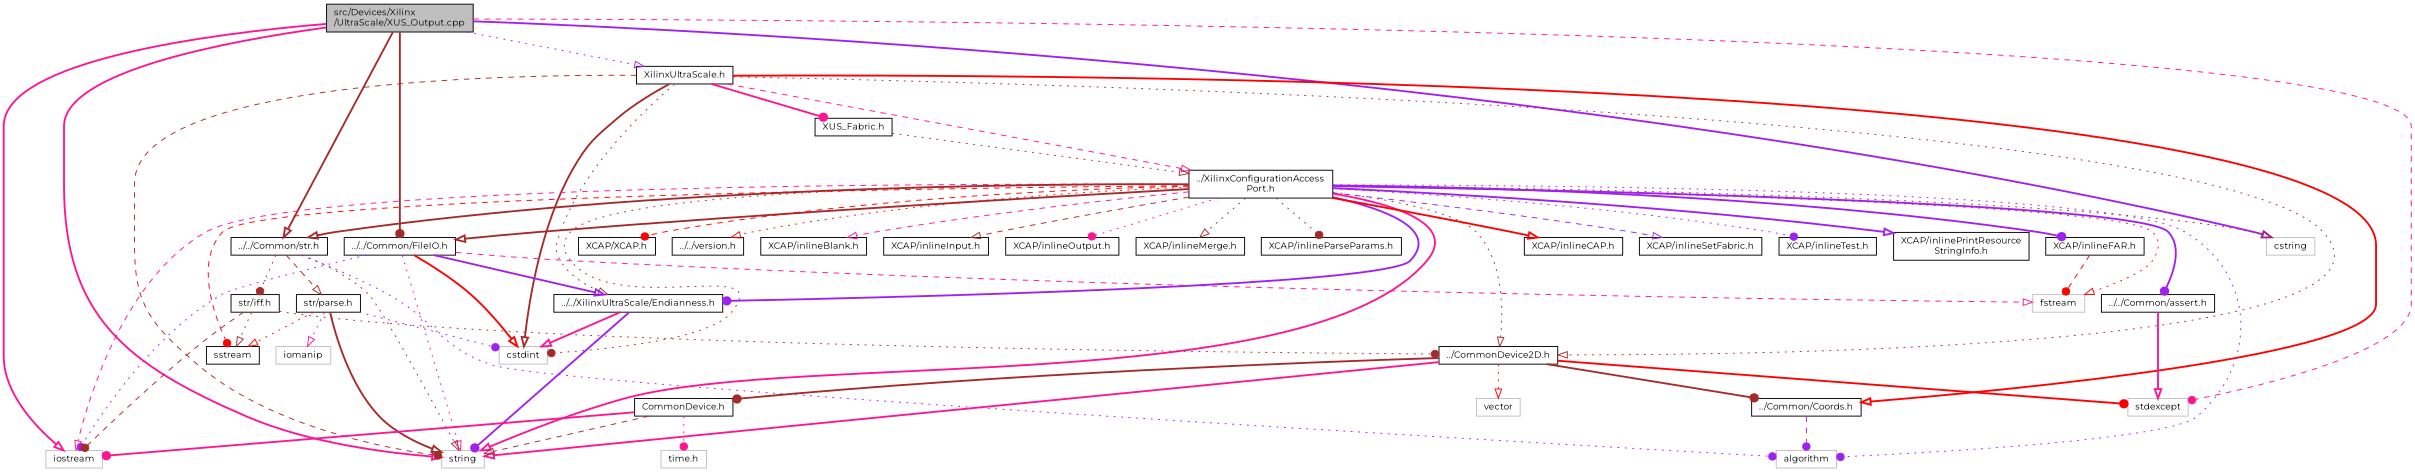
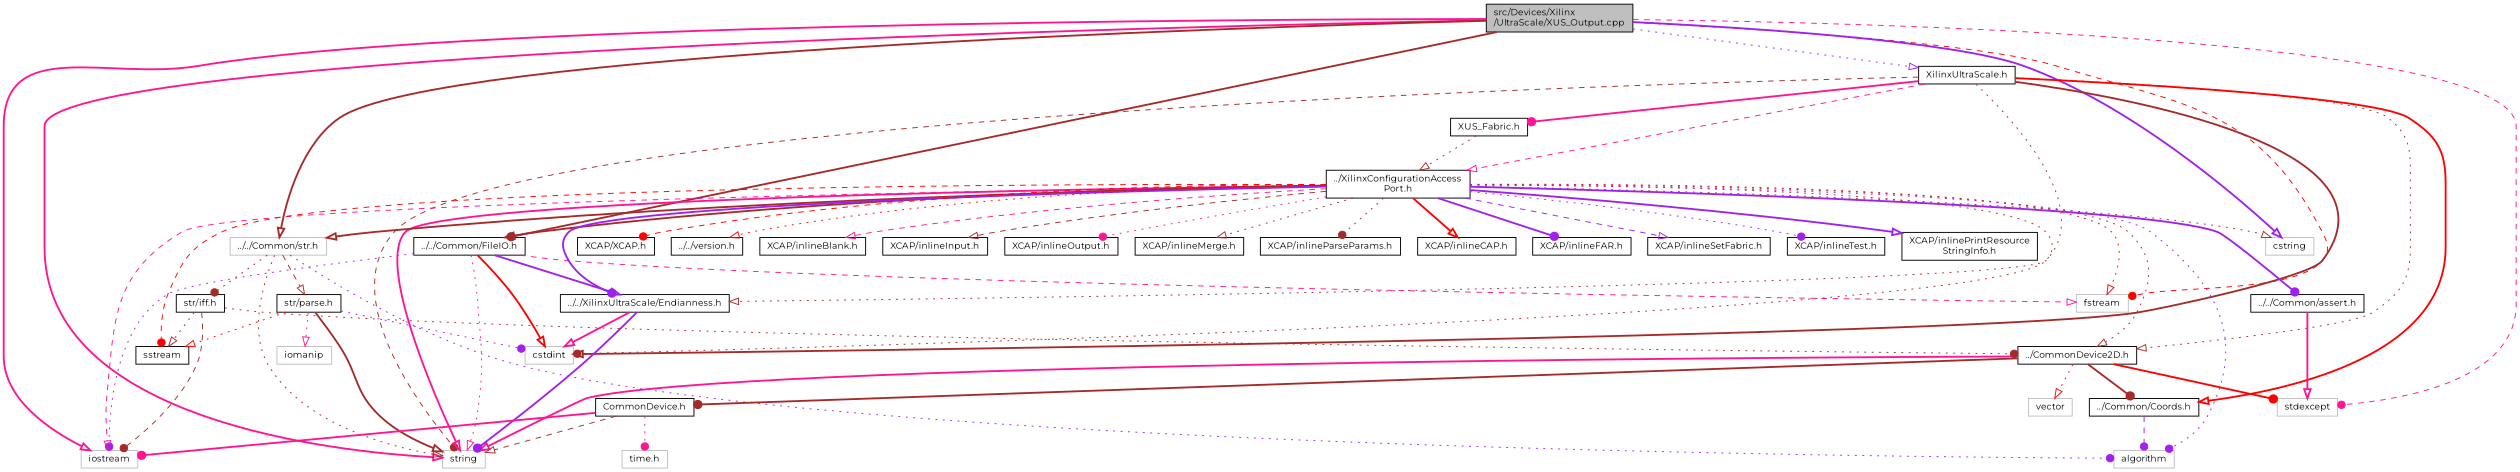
(279, 246) -> (278, 246)
(2079, 272) -> (2069, 70)
